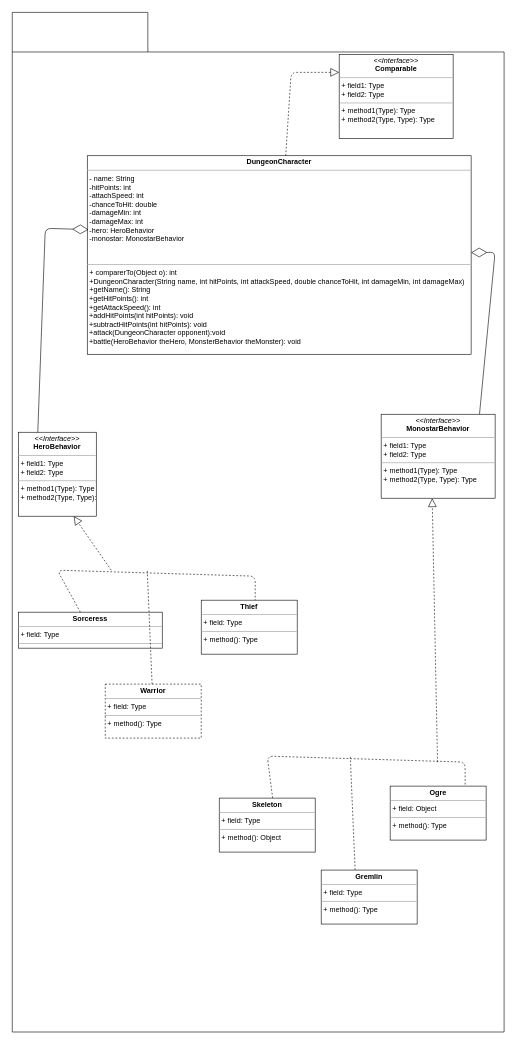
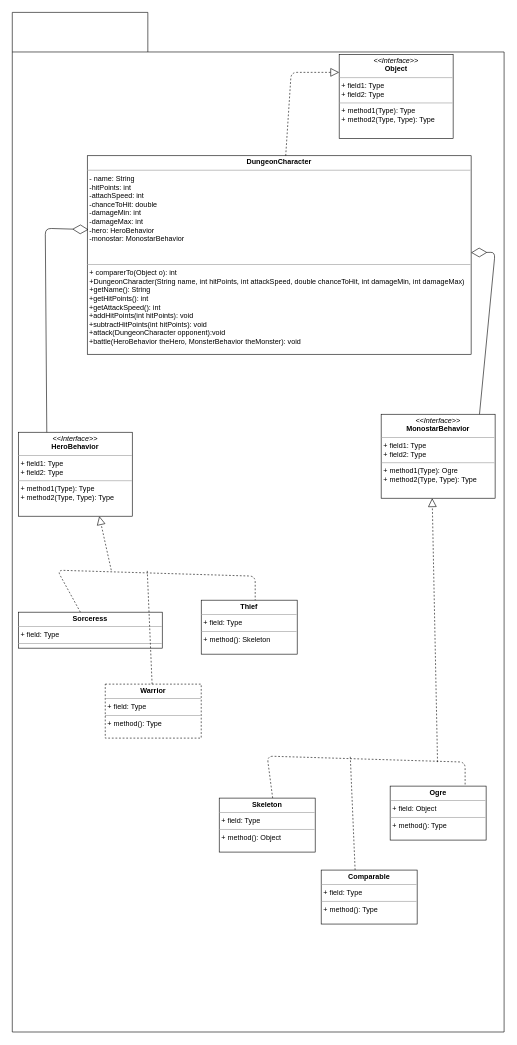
(389, 80) -> (389, 80)
(431, 440) -> (431, 440)
(57, 474) -> (75, 474)
(231, 613) -> (238, 613)
(351, 883) -> (351, 883)
